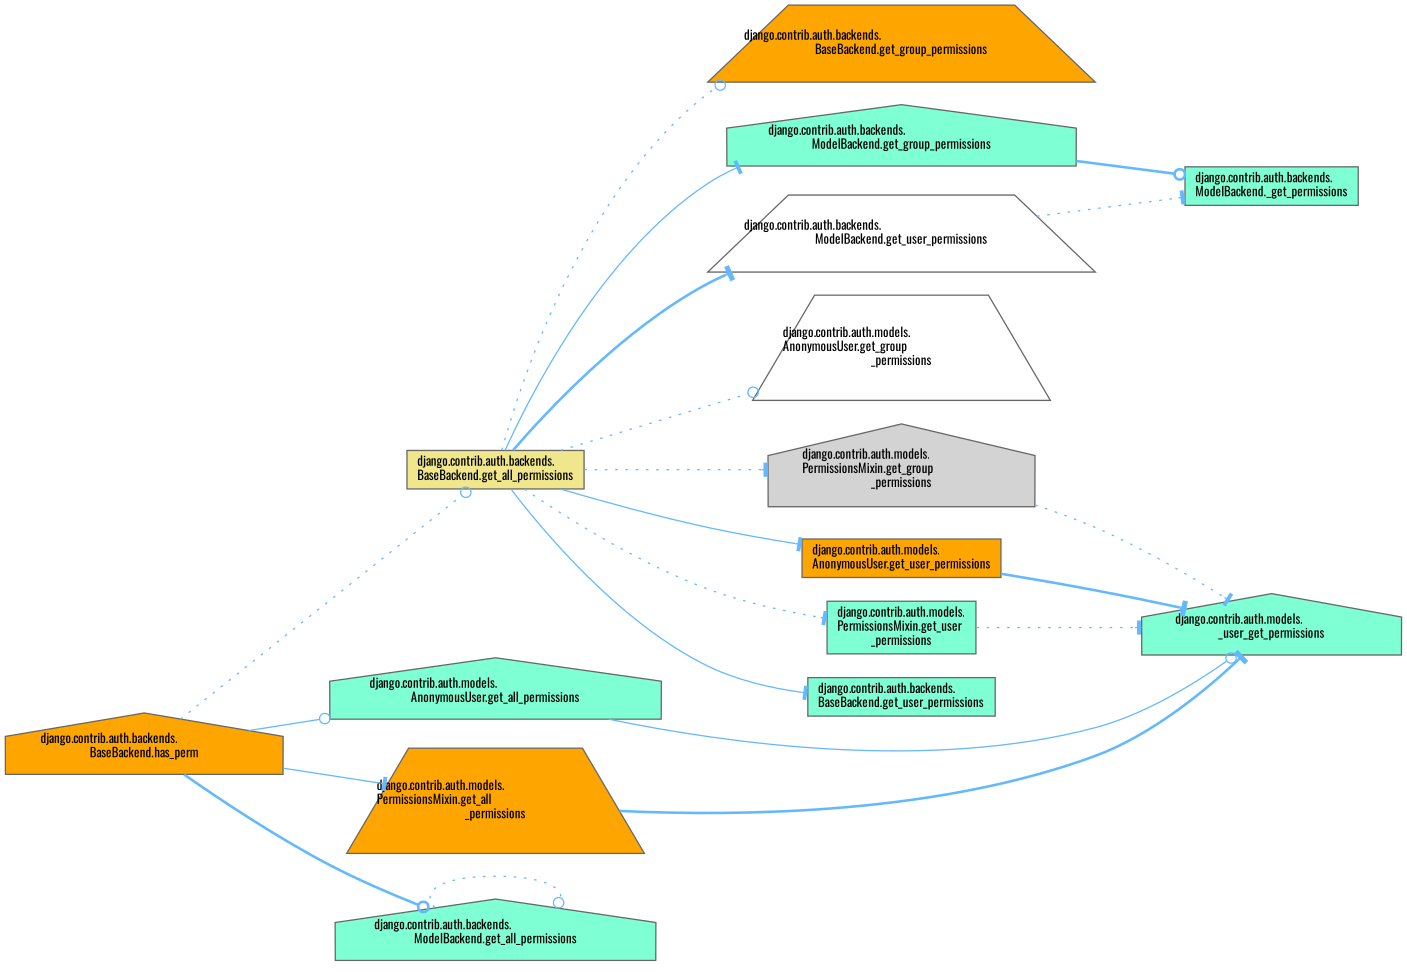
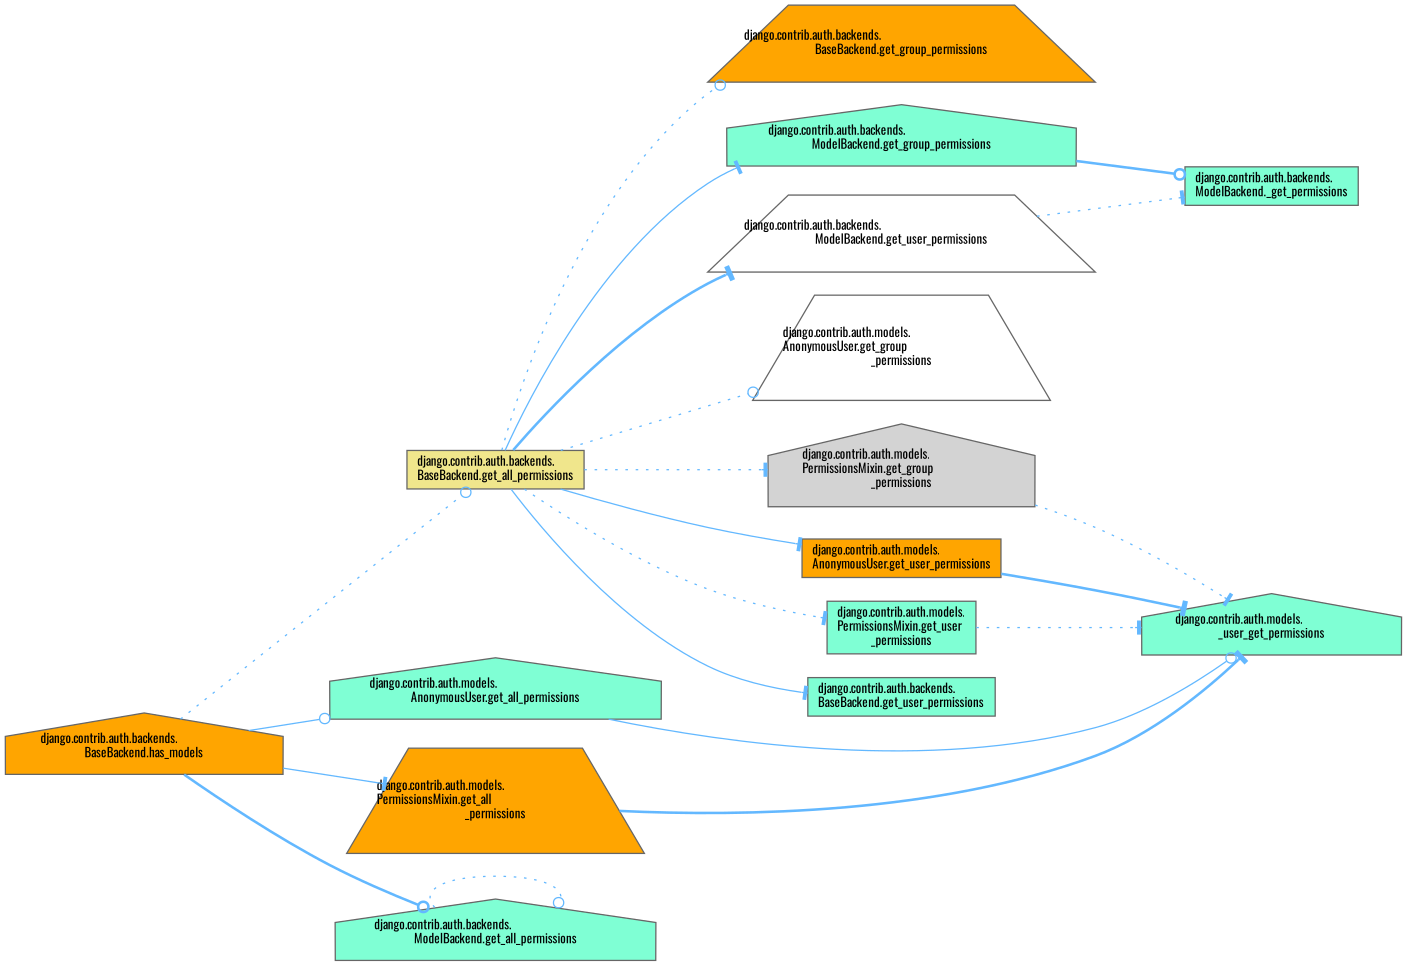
(144, 747) -> (144, 747)
